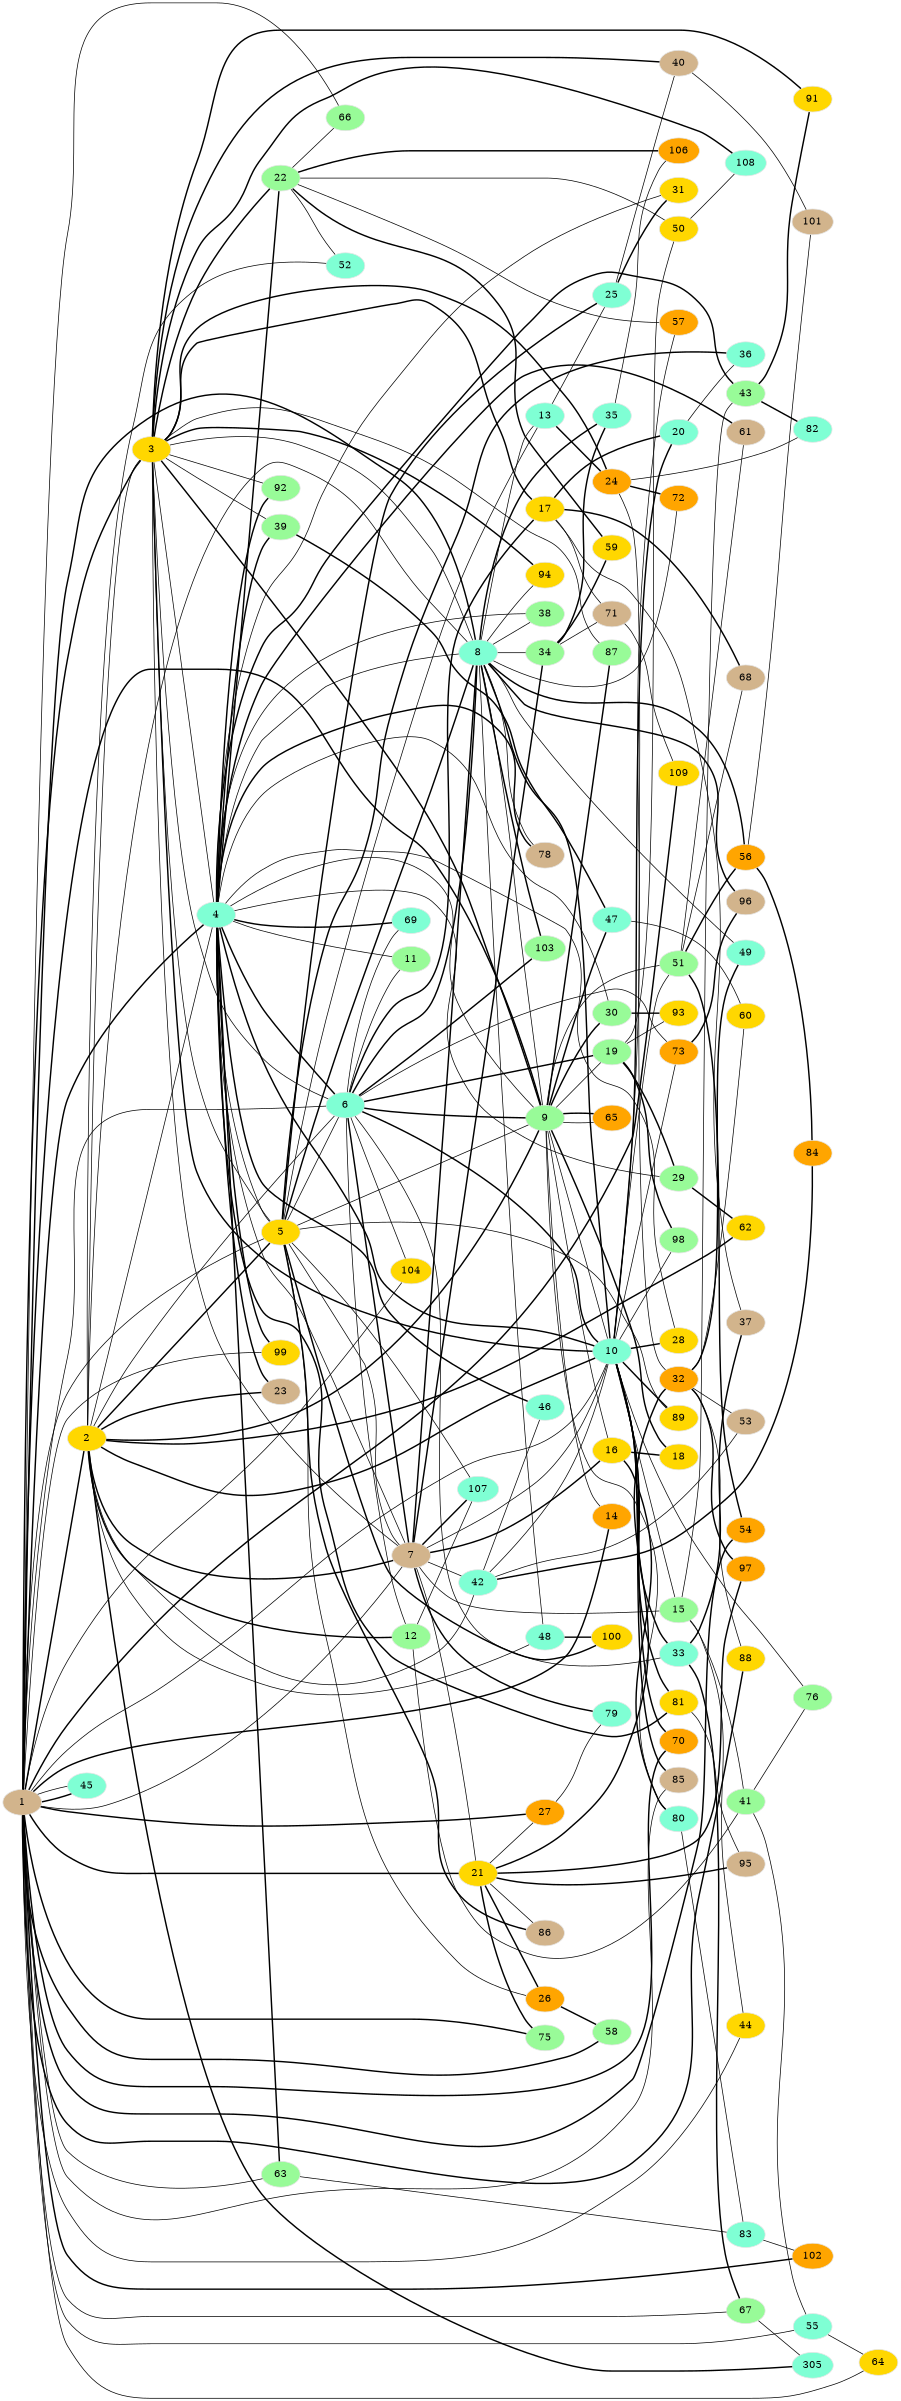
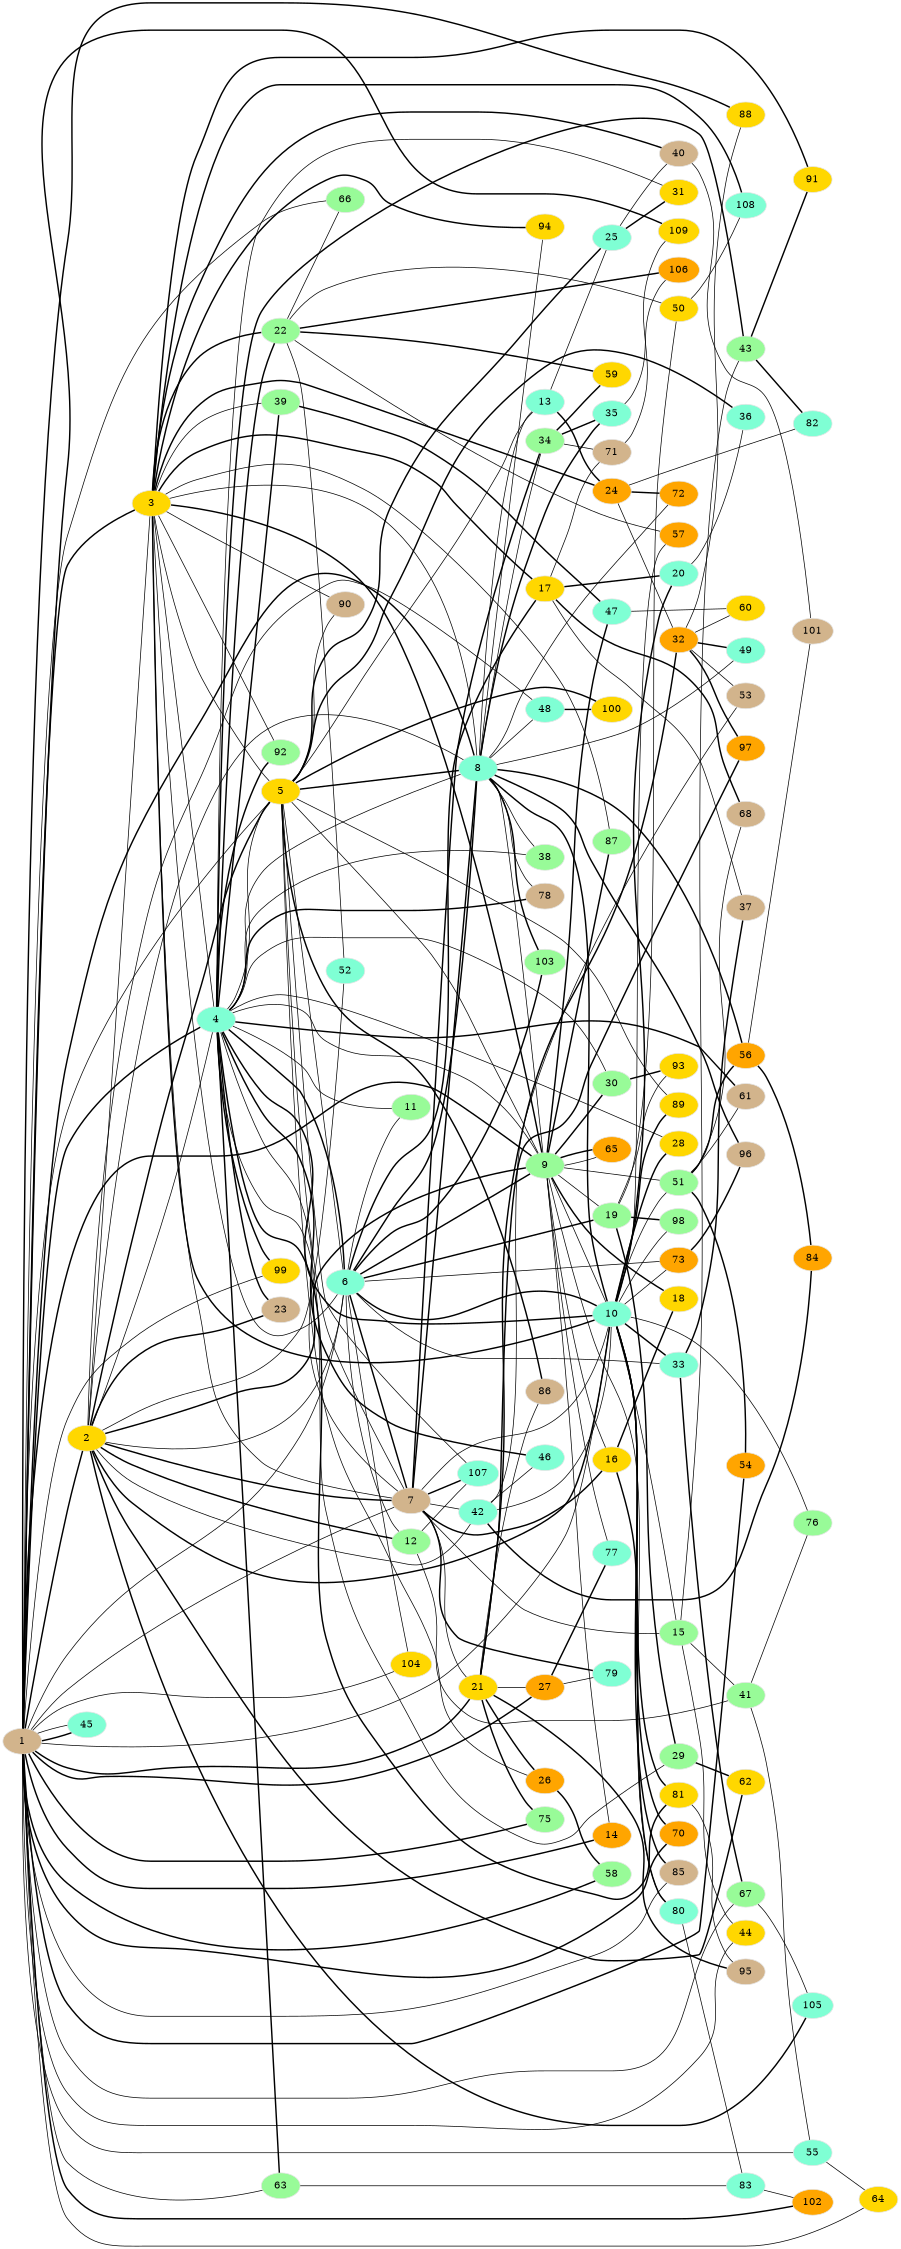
none -> (345, 605)
(411, 921) -> none
none -> (612, 1553)
(813, 2365) -> (813, 2006)
